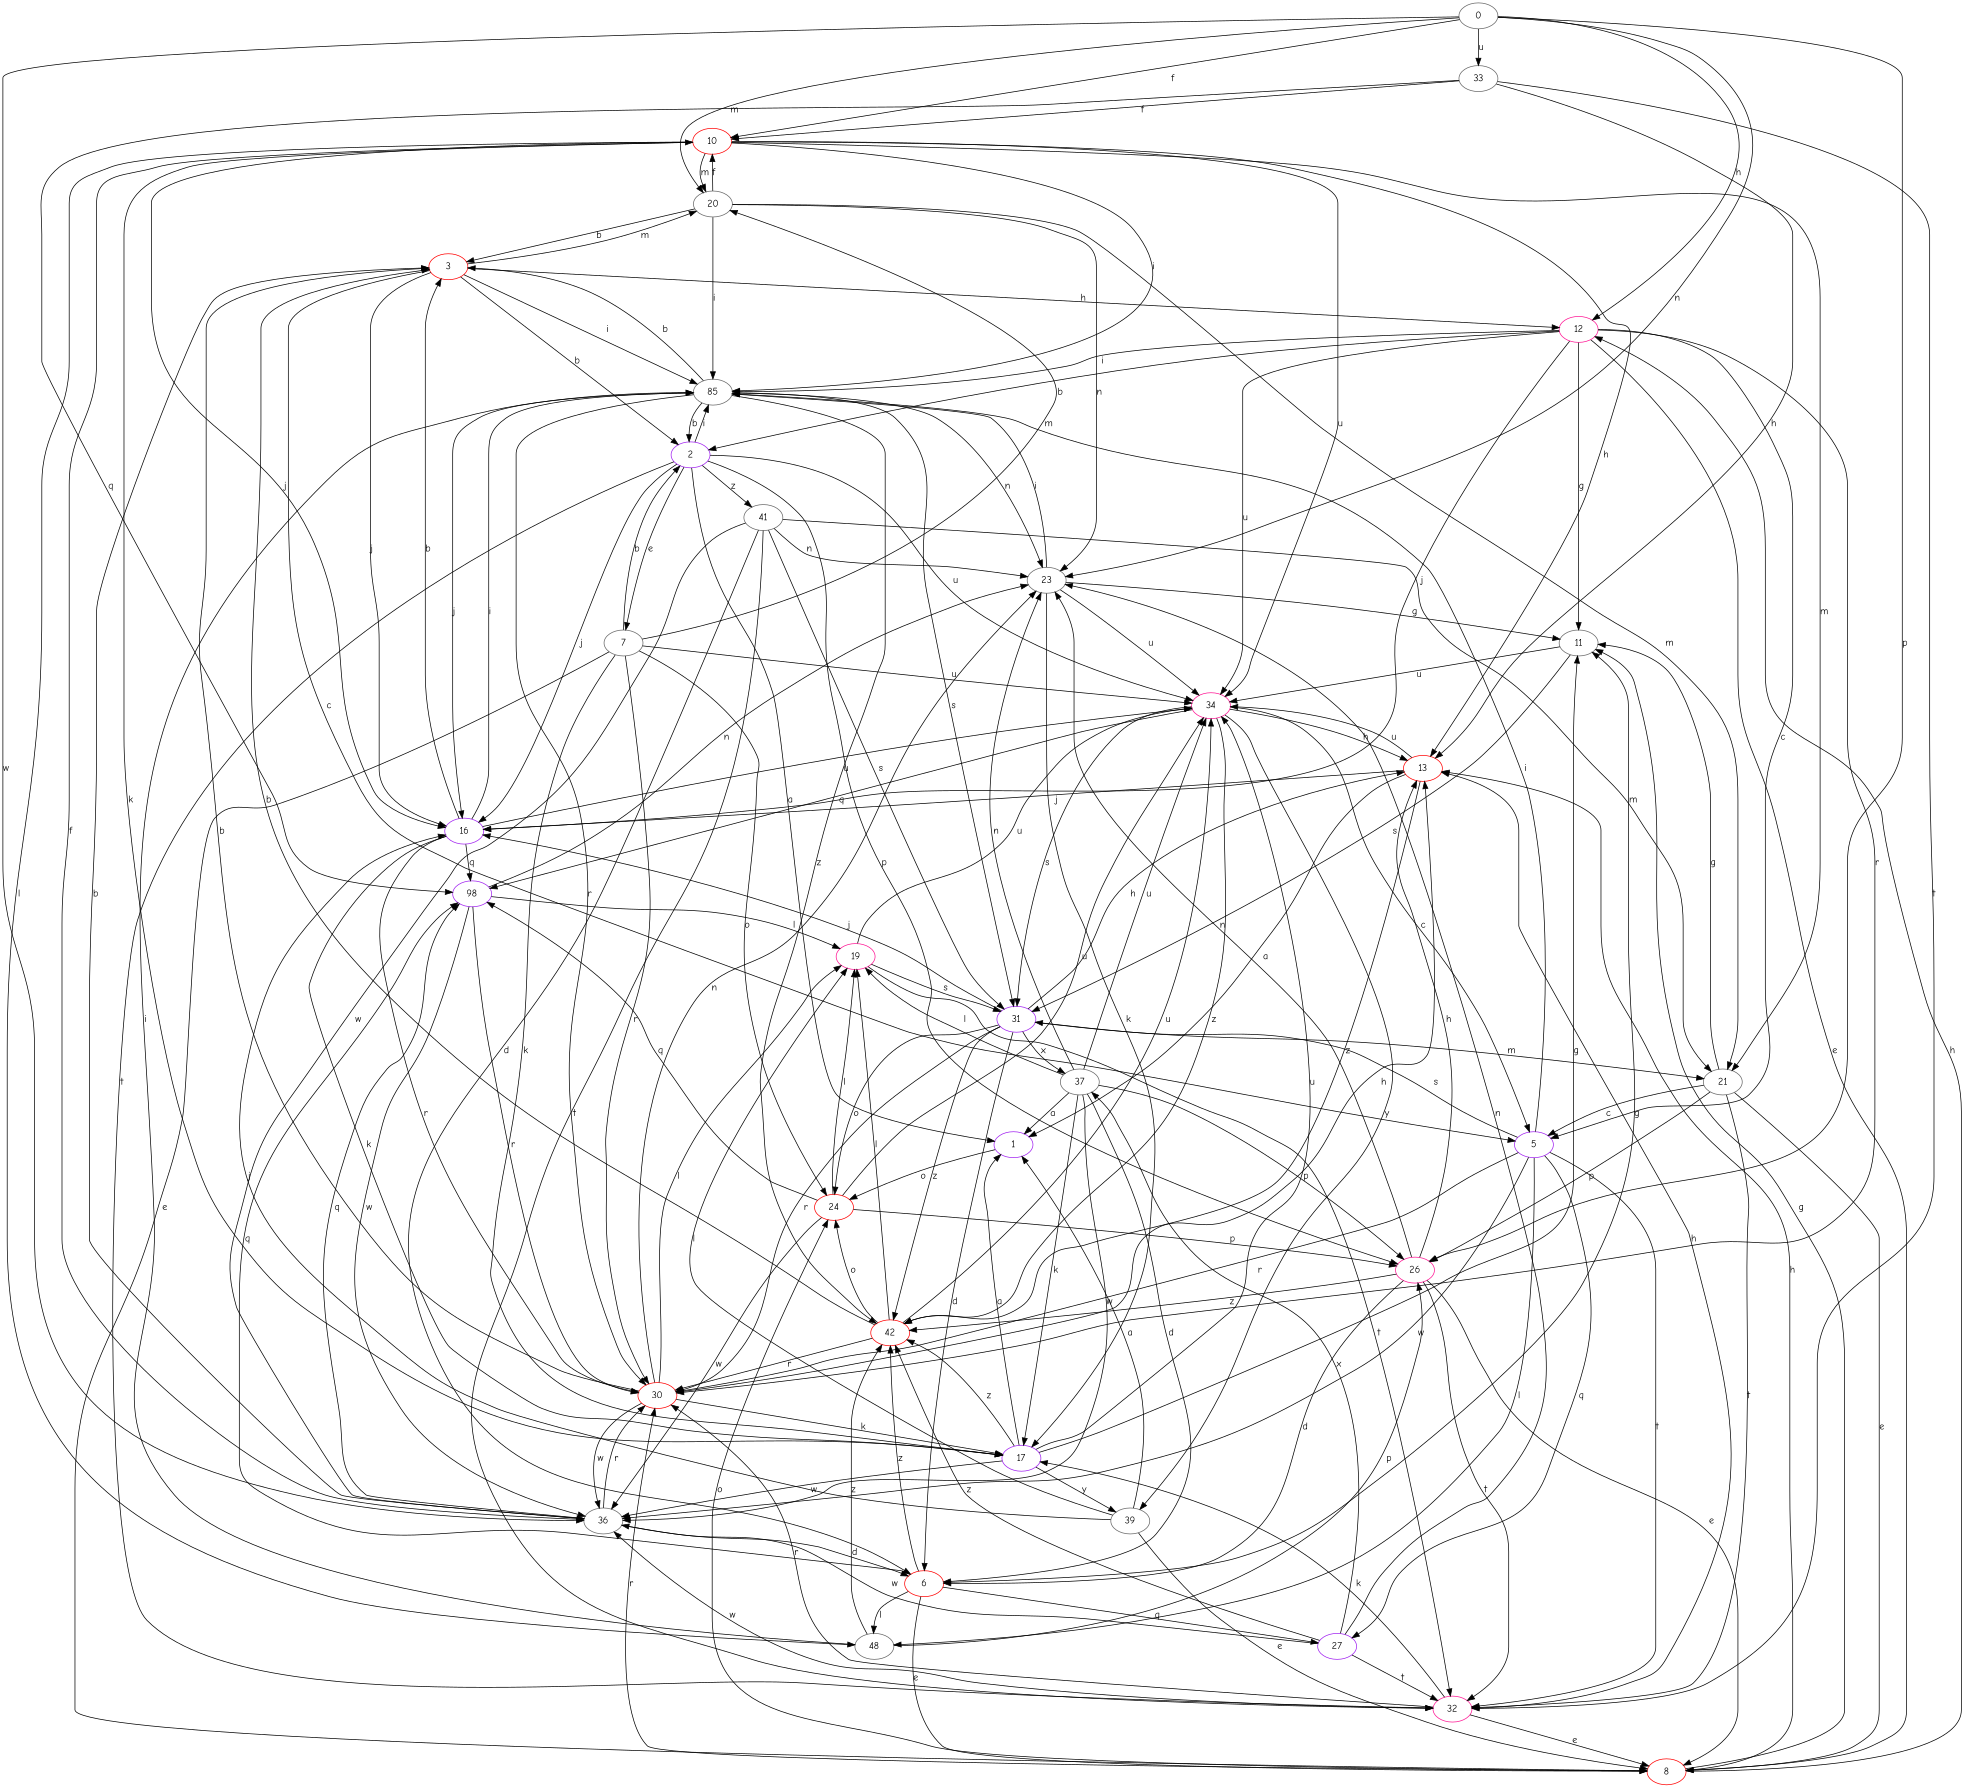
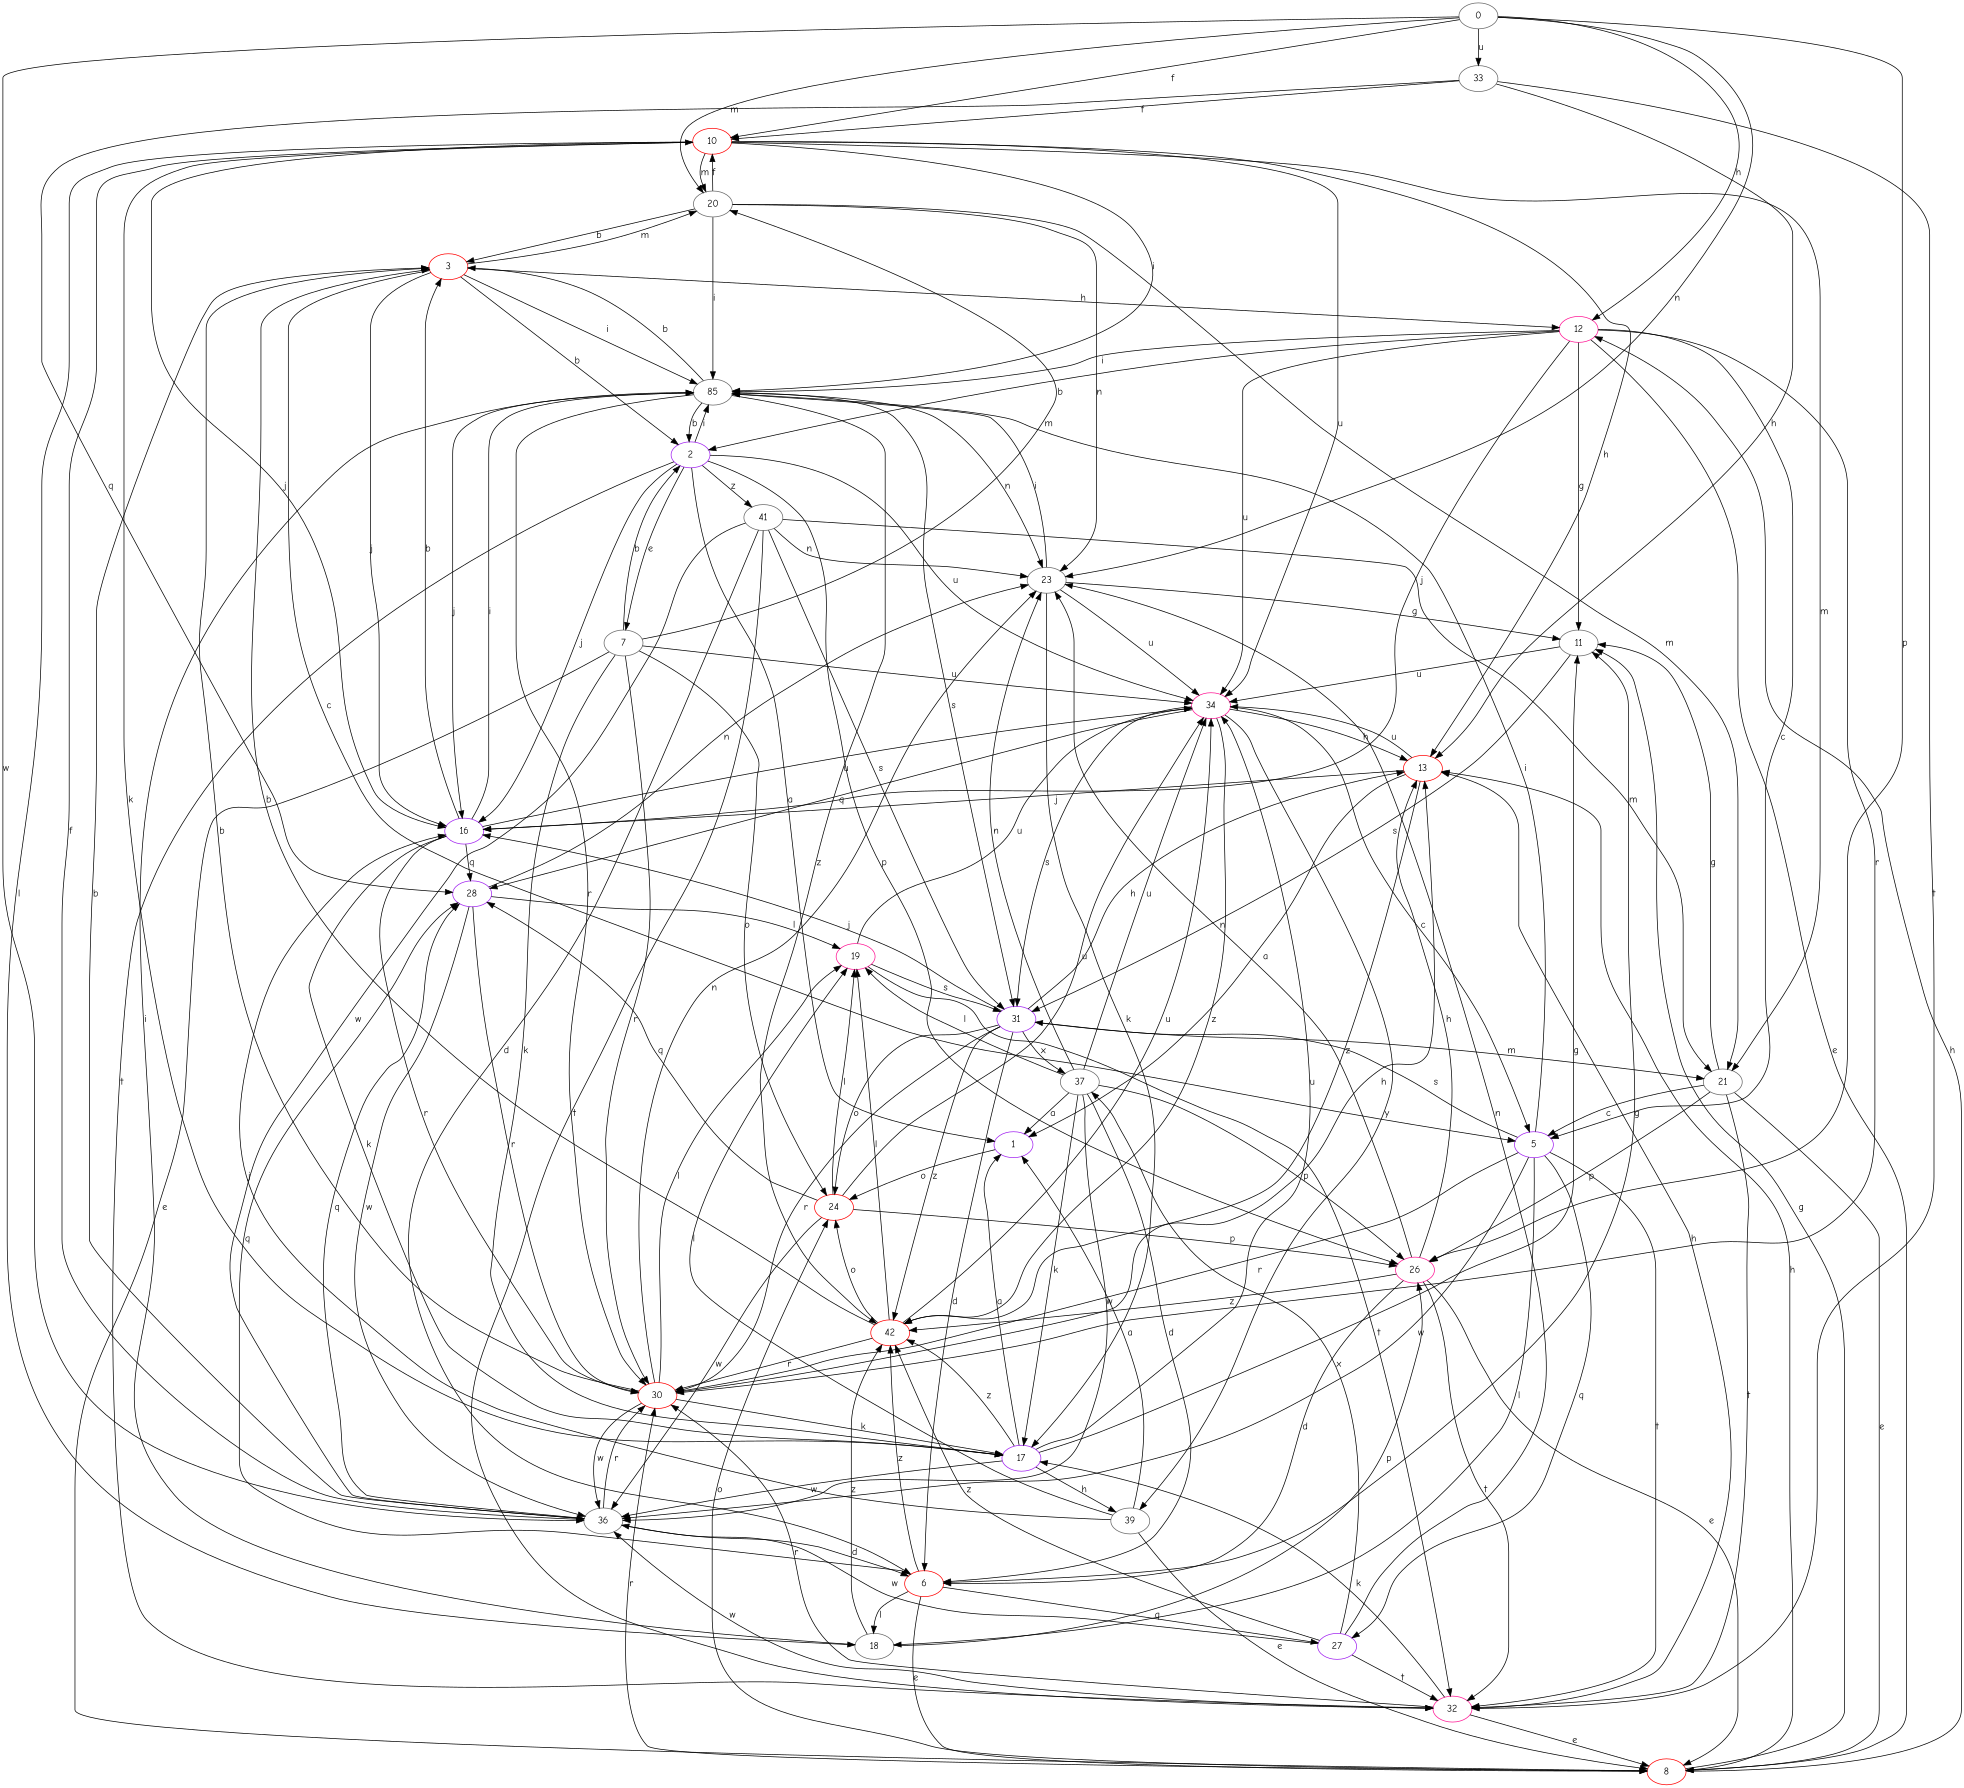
(472, 894) -> (472, 894)
(1084, 1490) -> (1084, 1490)
(874, 1646) -> (874, 1646)
